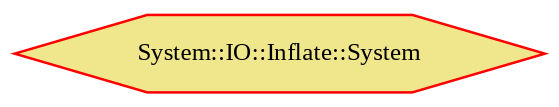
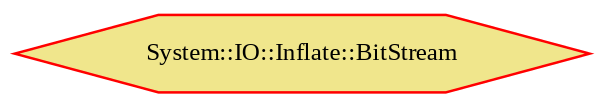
(280, 54) -> (302, 54)
